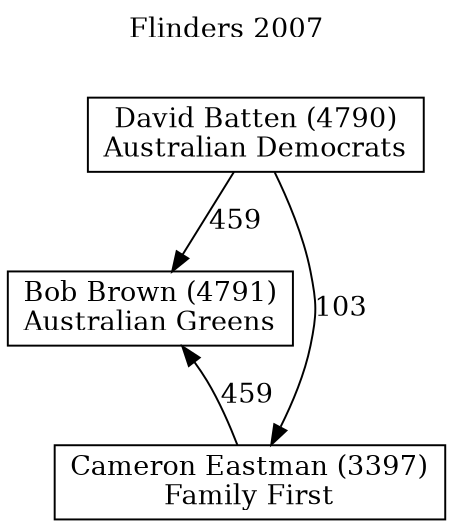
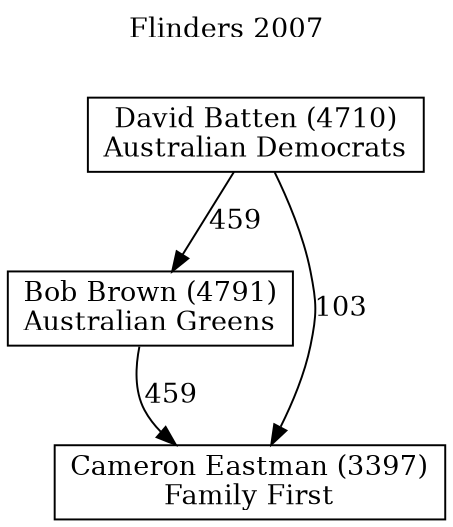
(256, 135) -> (256, 135)
(219, 402) -> (138, 392)
